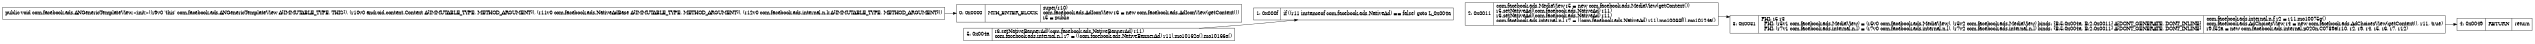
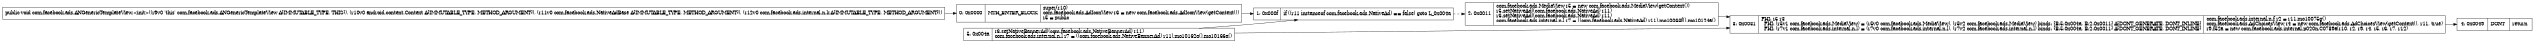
none -> (1246, 14)
none -> (1458, 14)
(2499, 24) -> (2498, 24)
none -> (1481, 31)
